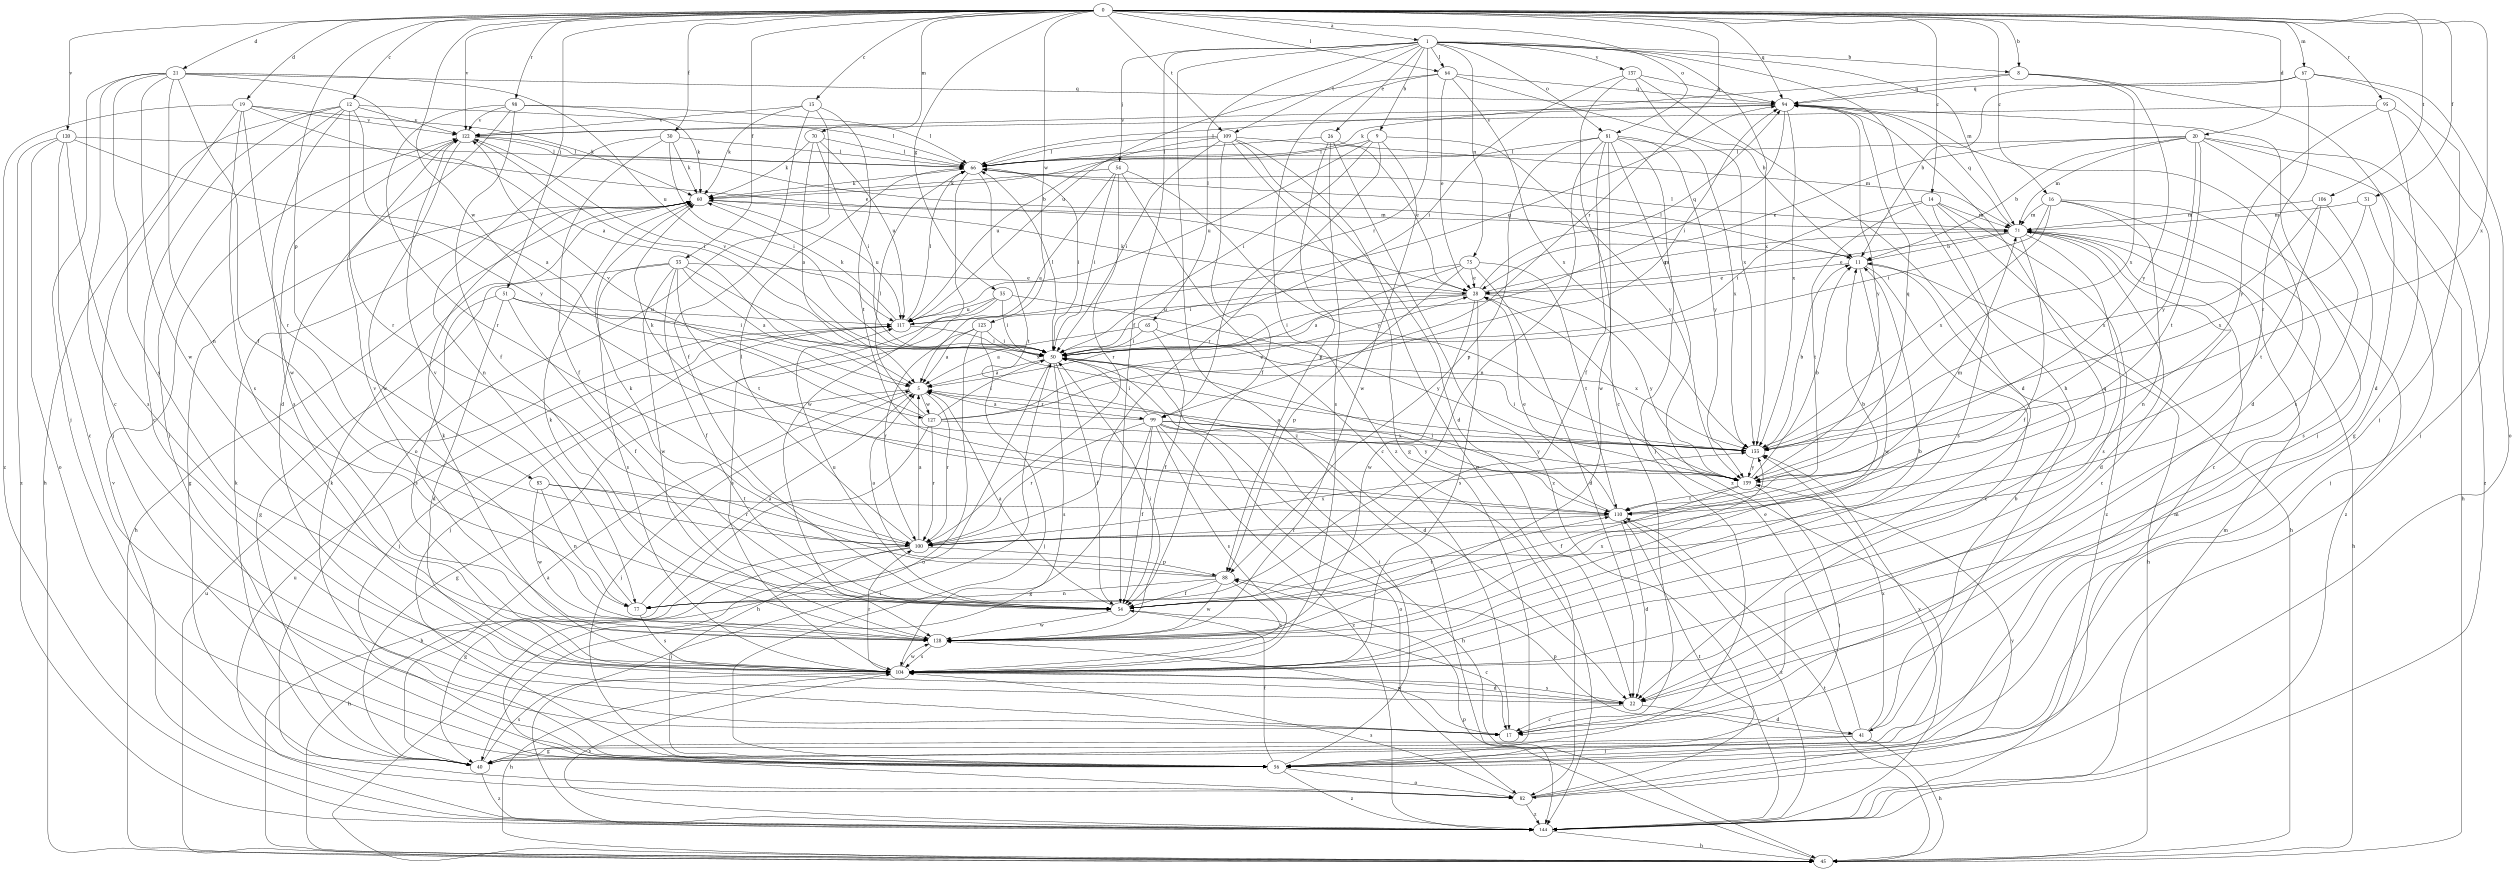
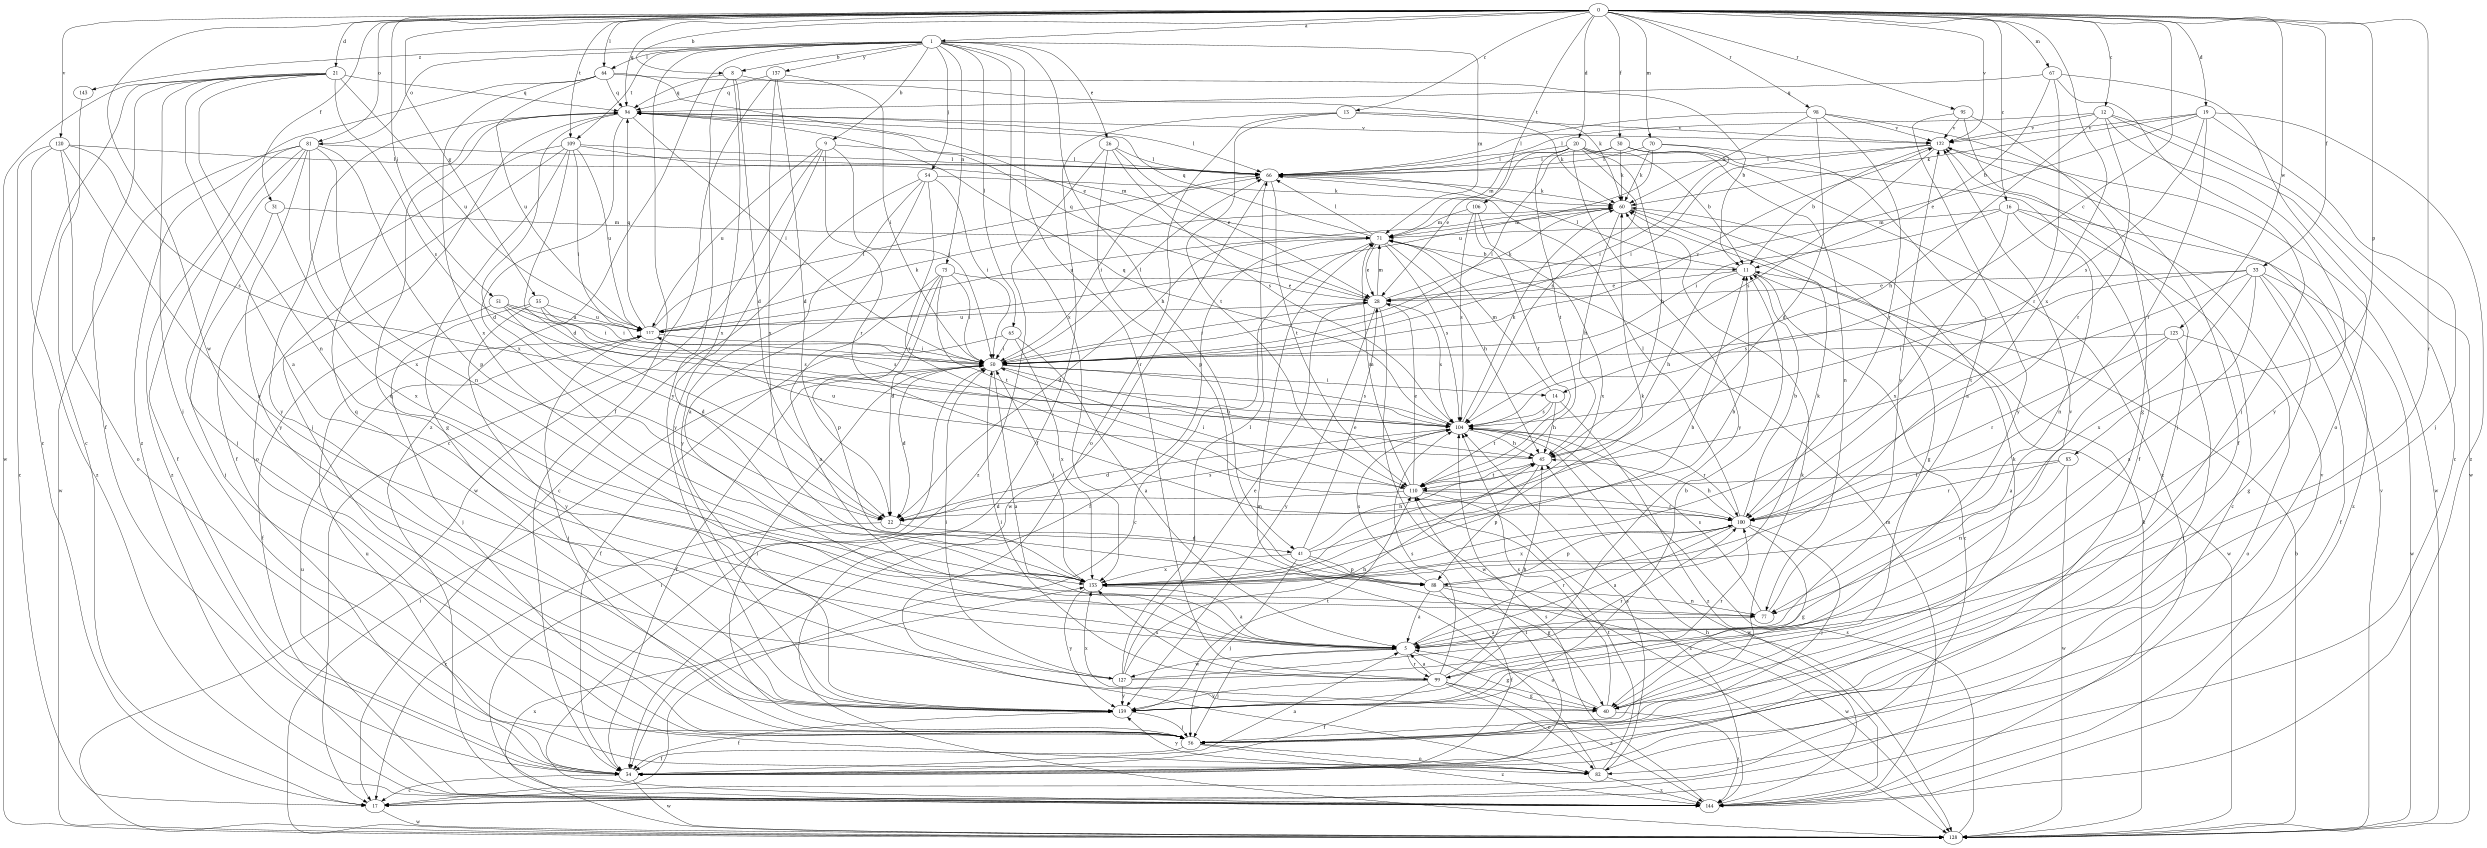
none -> (83, 93)
(1509, 335) -> (1272, 380)
(417, 695) -> none
